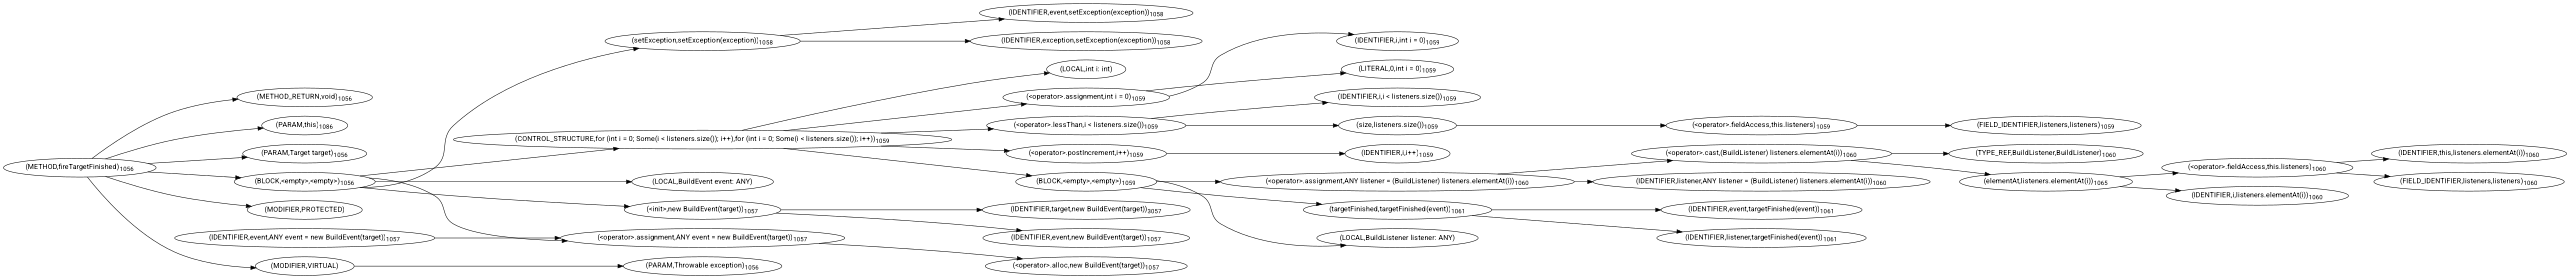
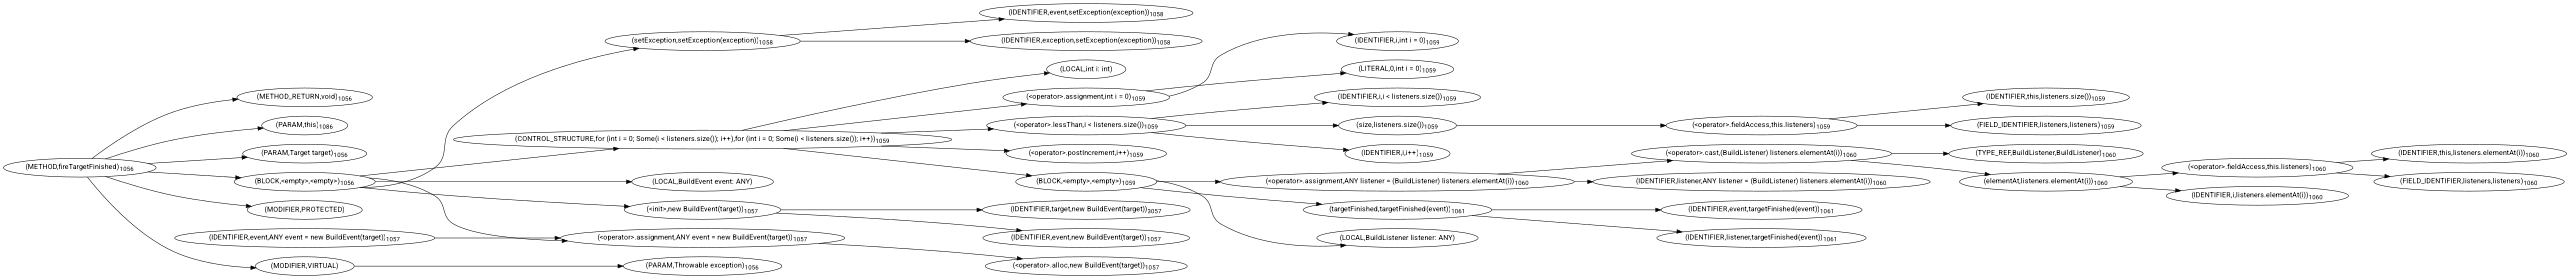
none -> (2046, 97)
(1253, 154) -> (1247, 142)
(2101, 181) -> (2101, 181)
